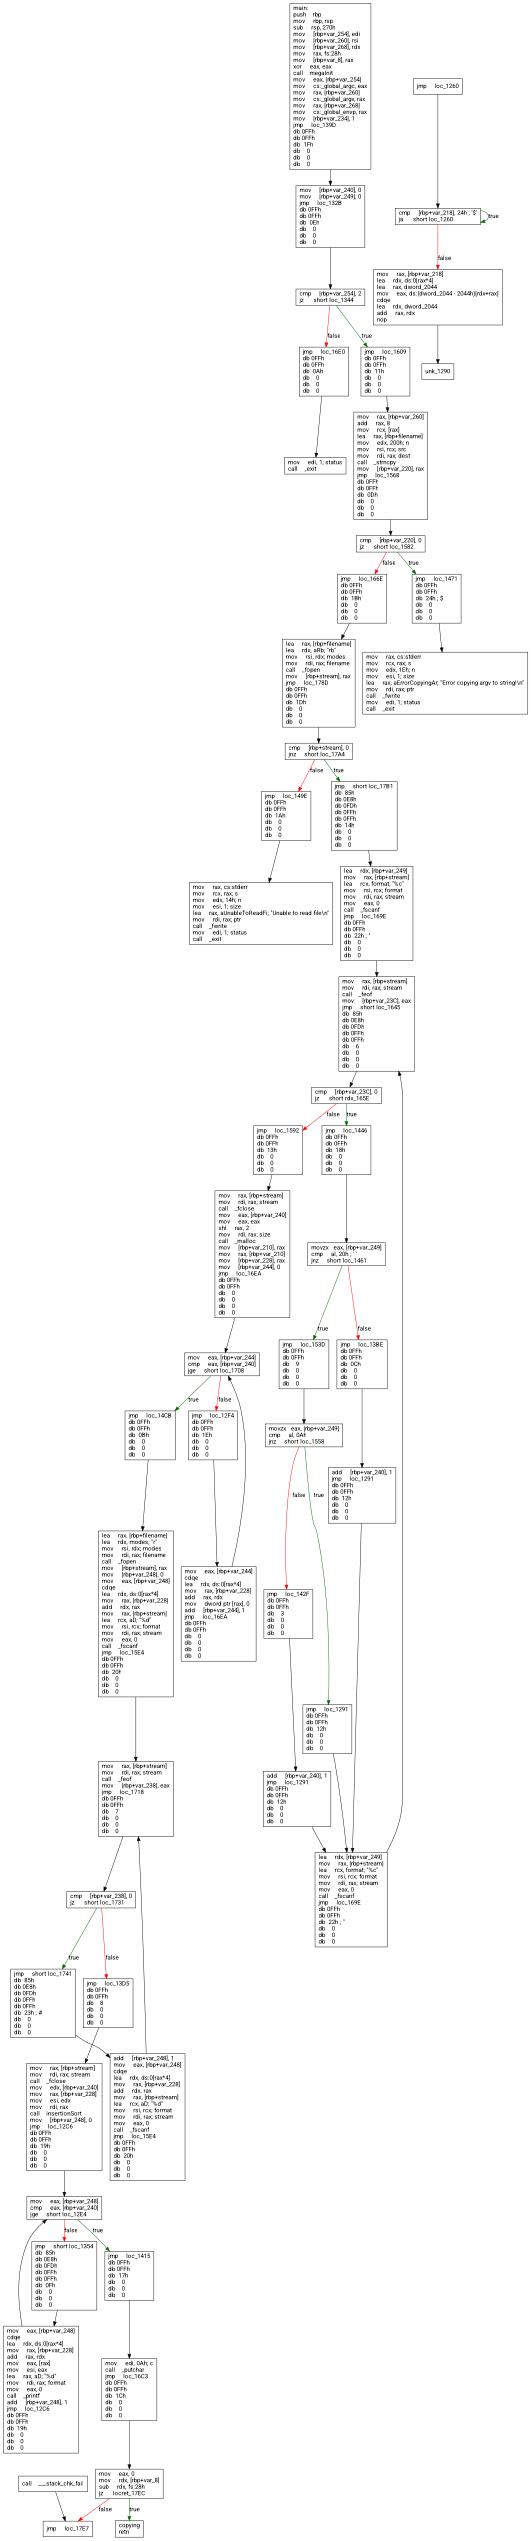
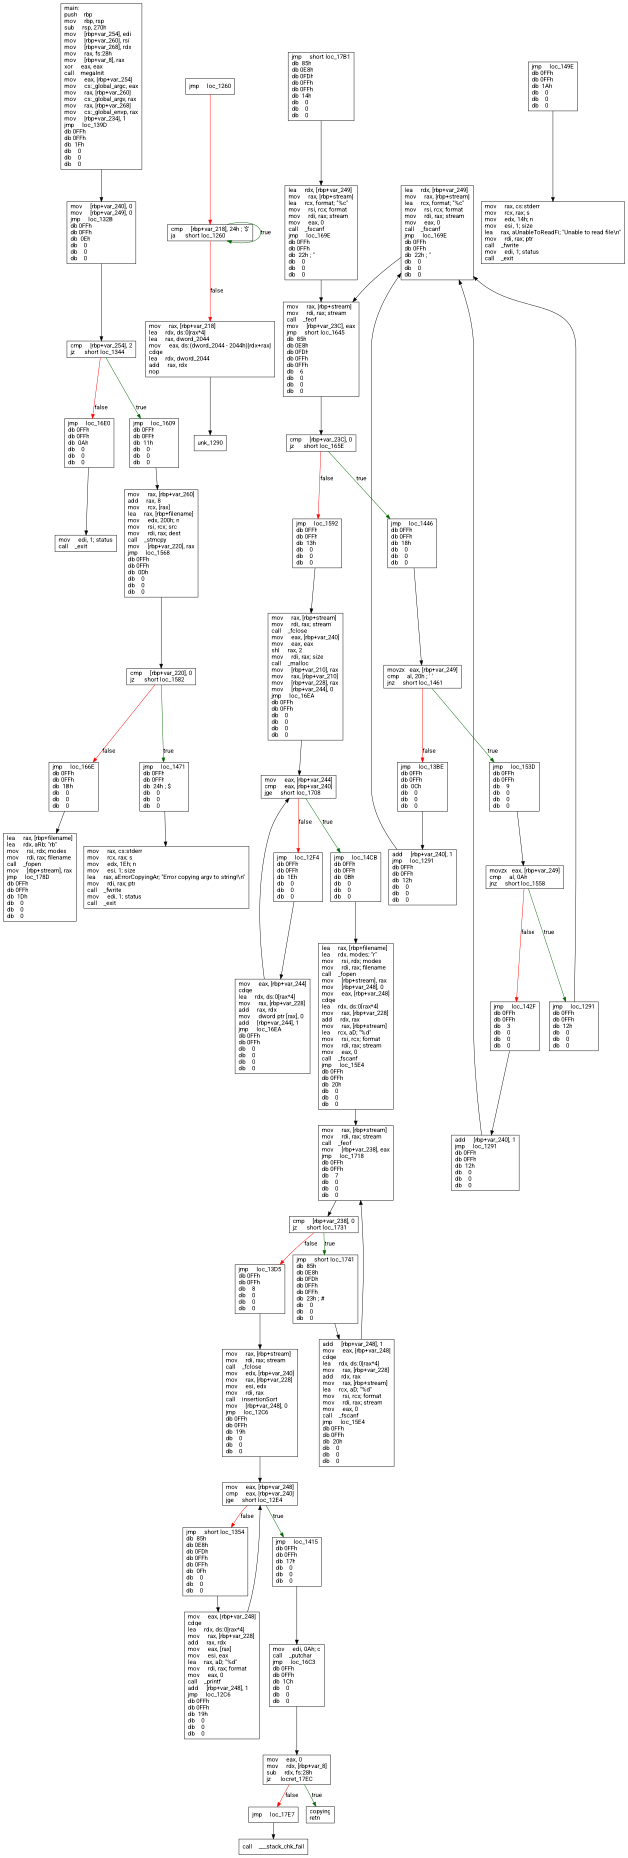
(438, 149) -> (210, 157)
(319, 751) -> none
(346, 1095) -> (321, 443)
(60, 2504) -> (273, 1829)
